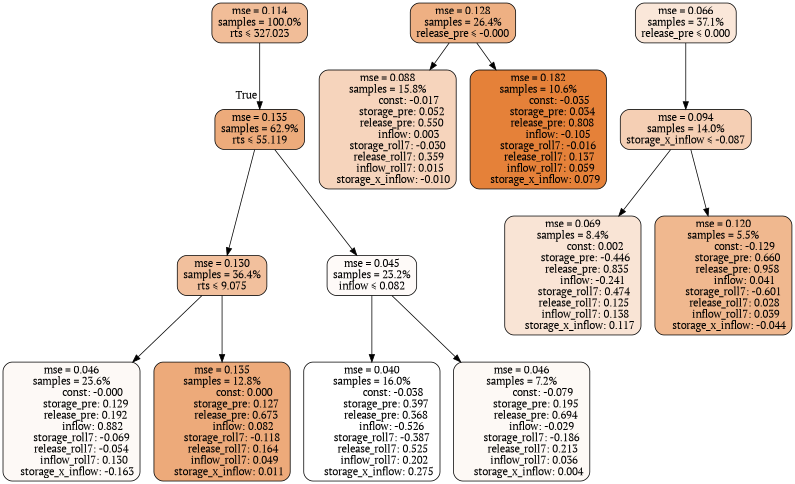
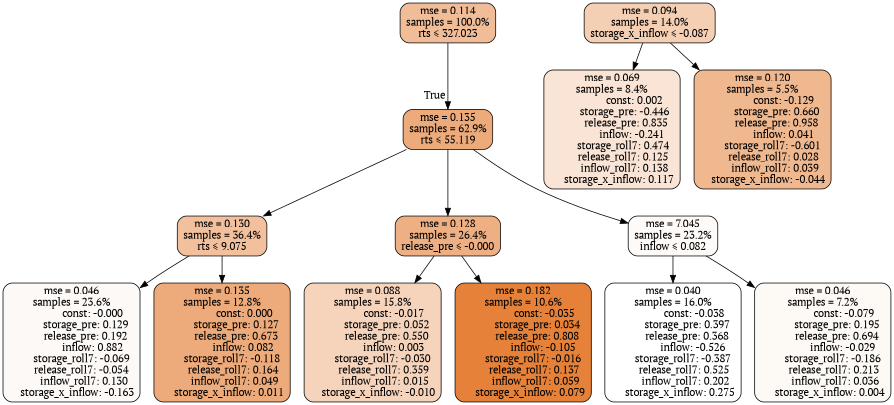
(686, 23) -> none
none -> (448, 179)
(372, 276) -> (673, 236)
